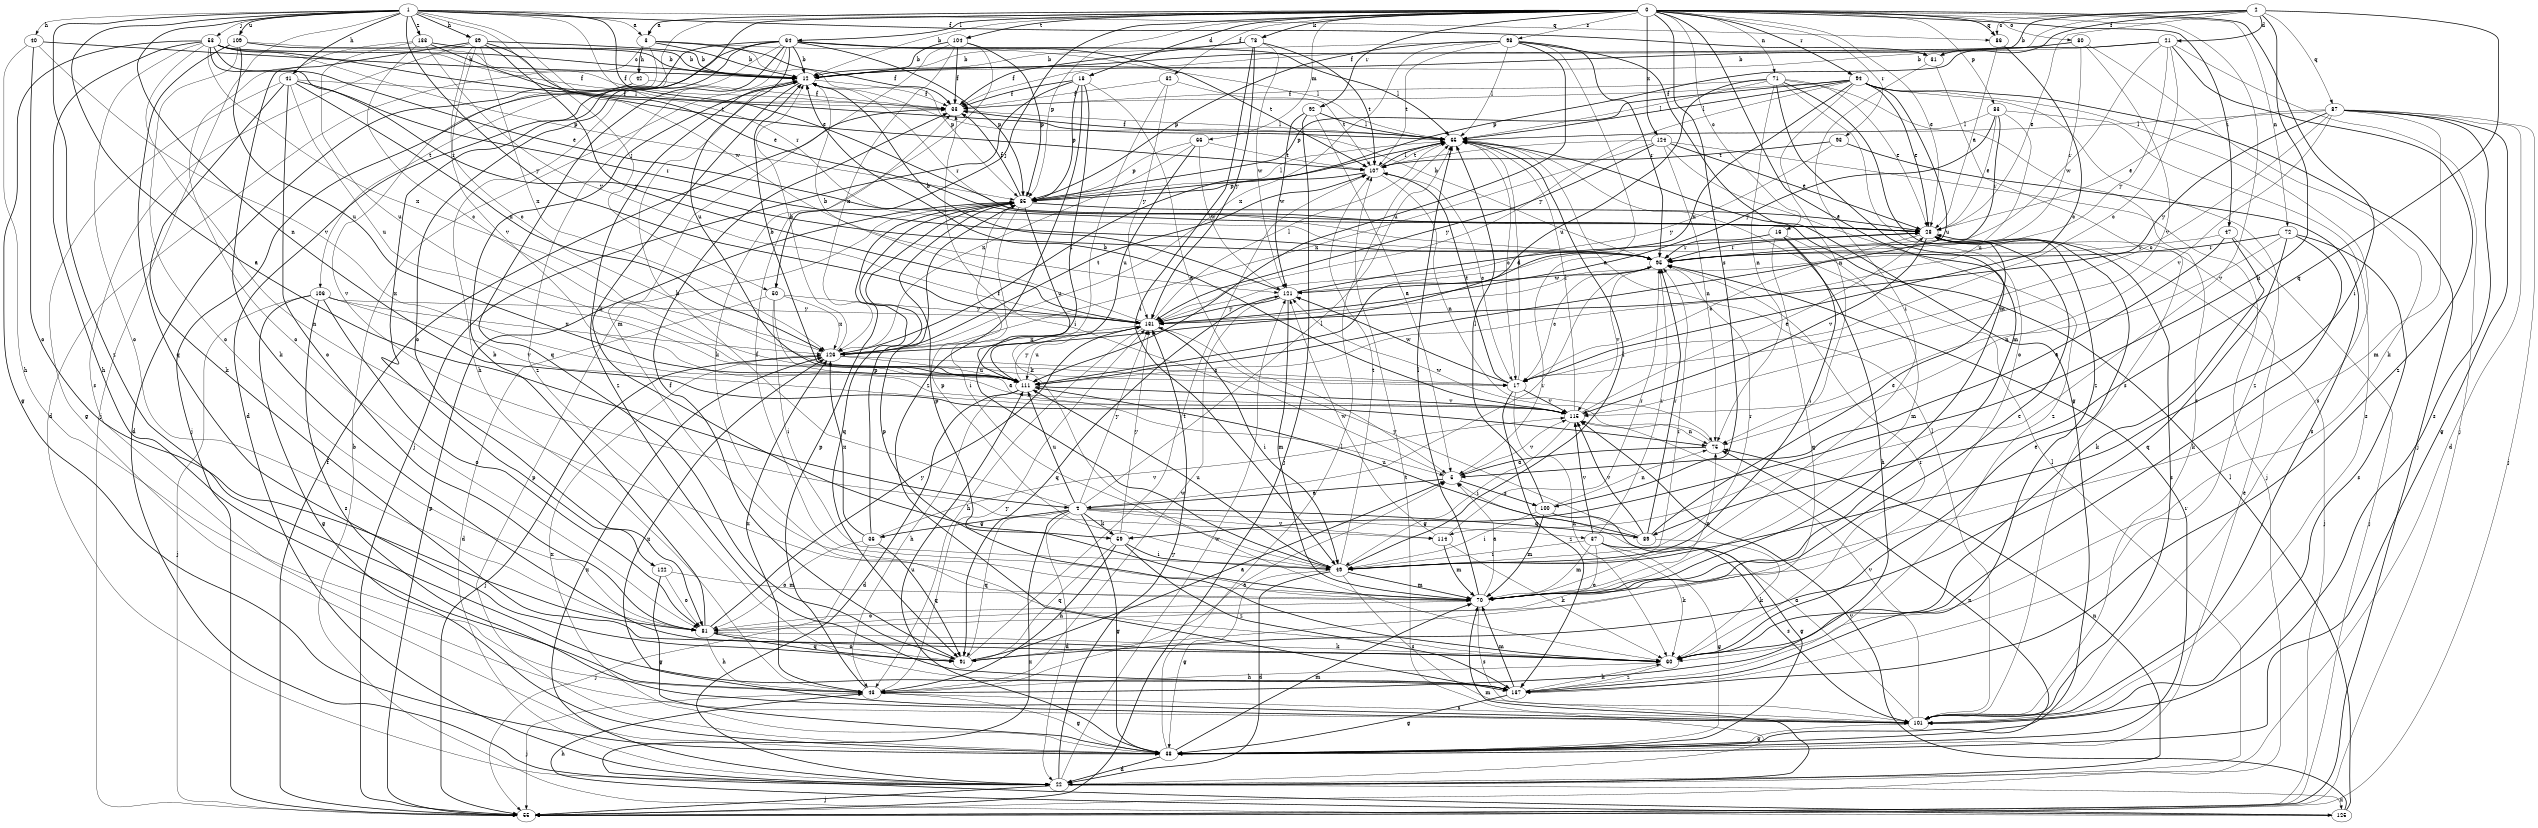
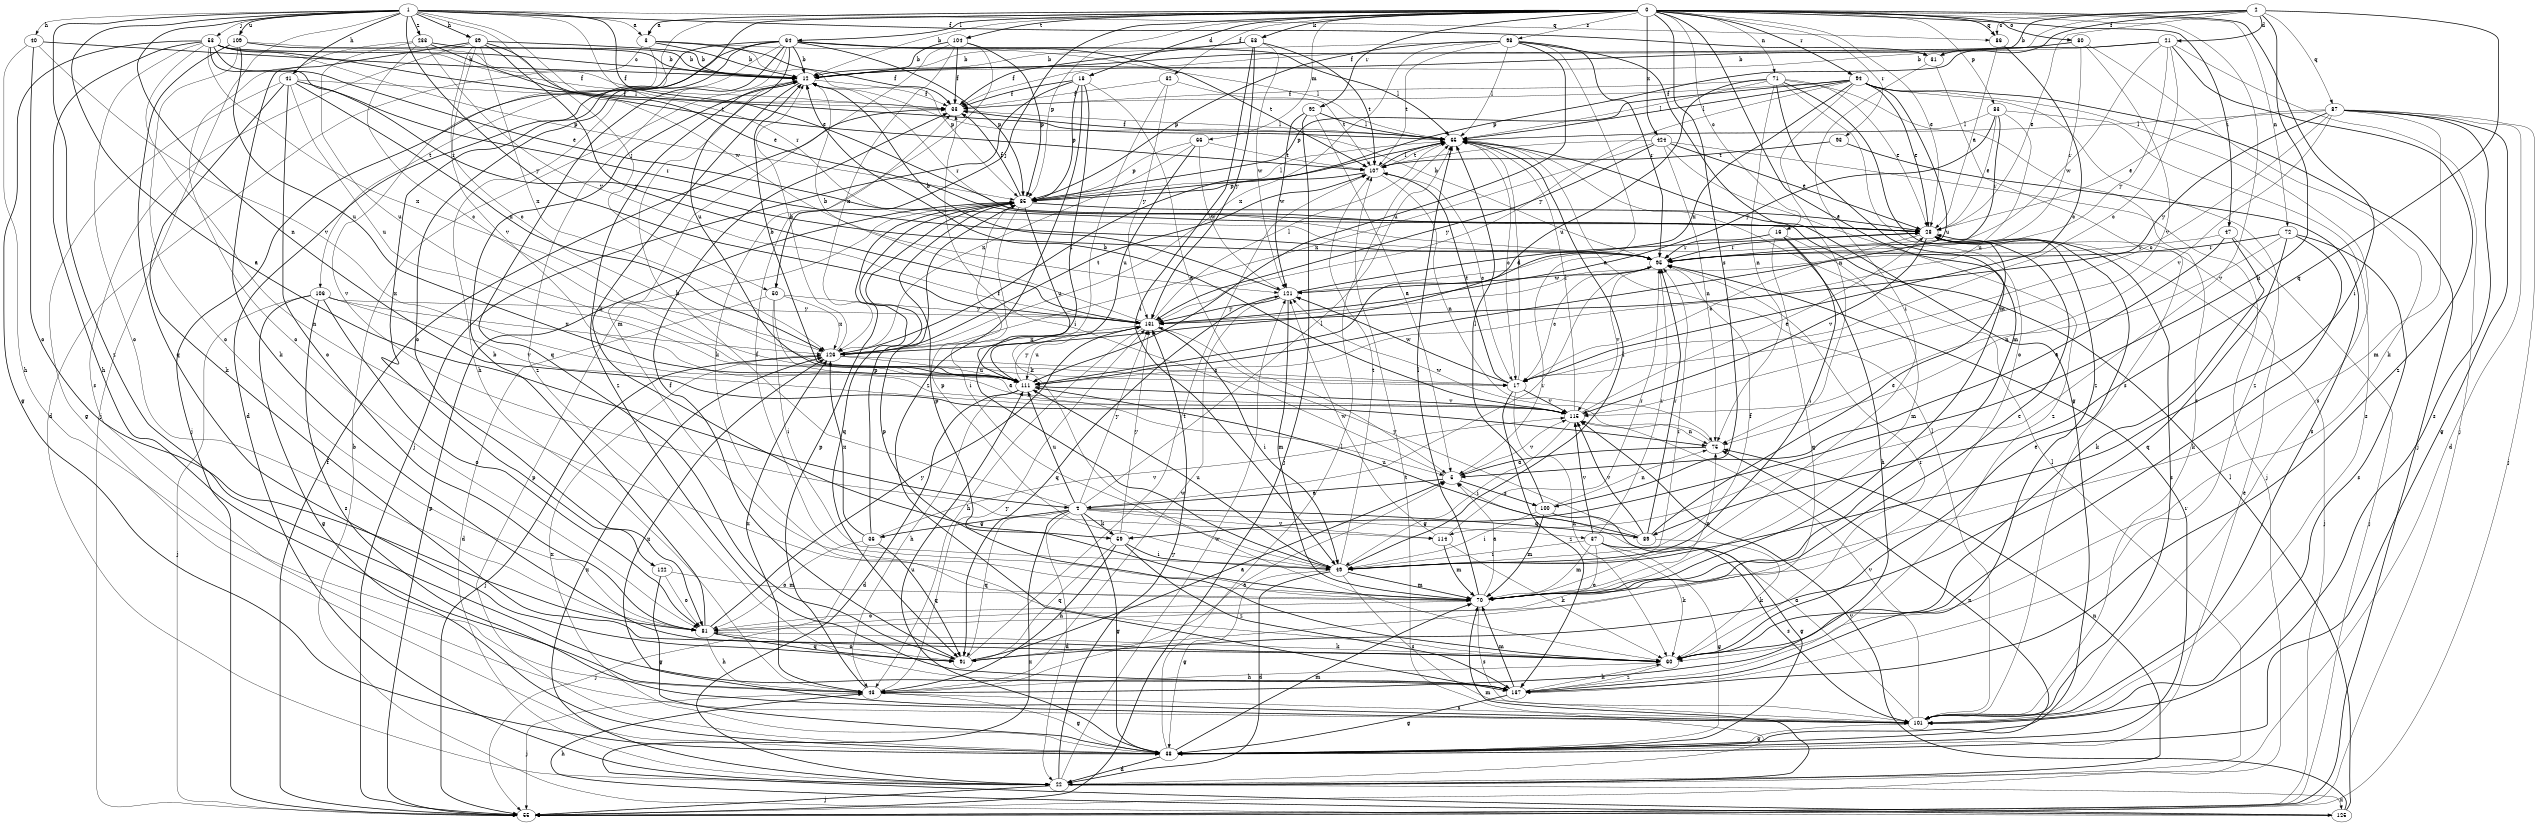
(1864, 14) -> (1864, 14)
(423, 41) -> (423, 41)
(1254, 41) -> (1254, 41)
(639, 79) -> none
(1662, 140) -> (1662, 140)
(1489, 265) -> none
(1751, 417) -> (1751, 417)
